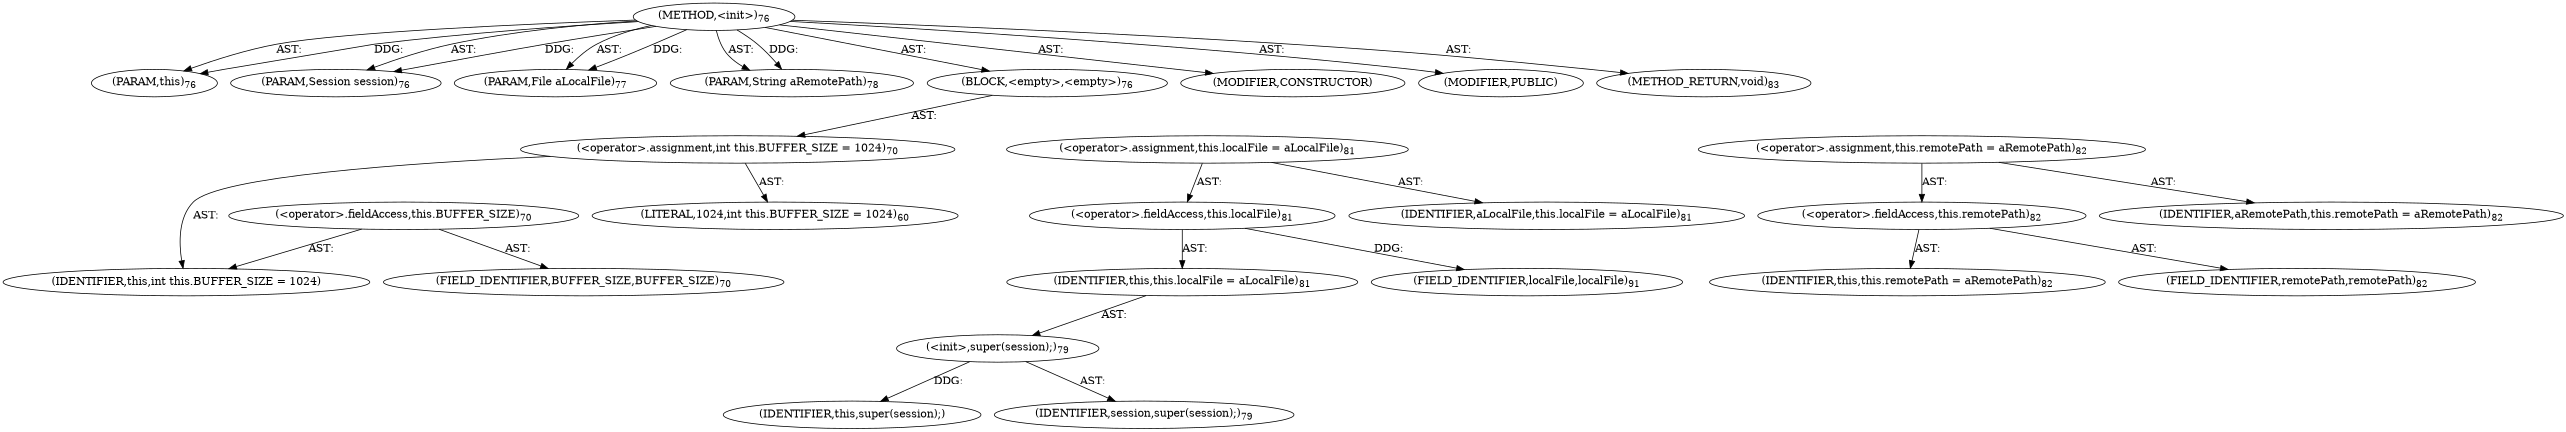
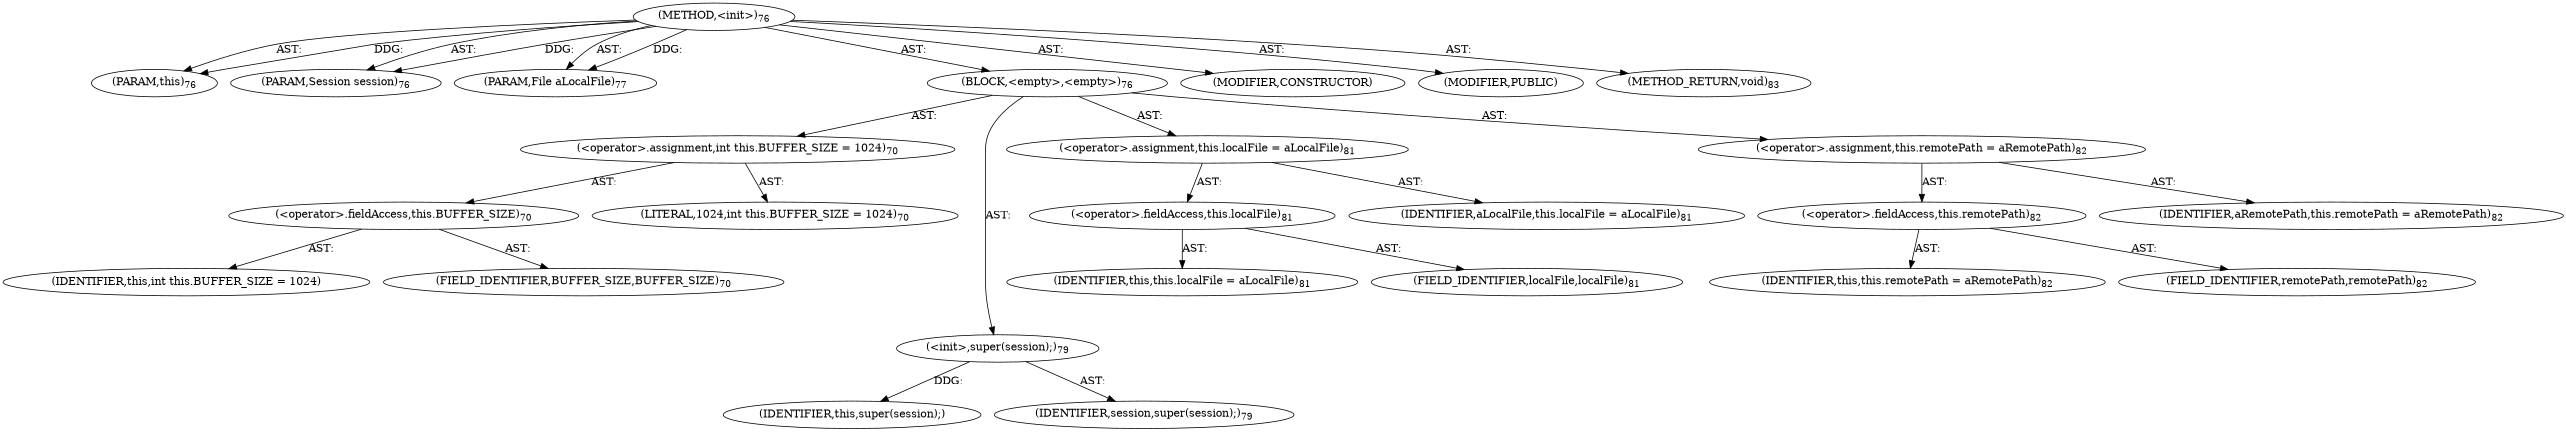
(792, 83) -> none
none -> (1123, 115)
none -> (1446, 118)
(339, 171) -> (574, 182)
(904, 215) -> (904, 215)
(1390, 249) -> (1390, 249)
(1634, 281) -> (1634, 281)
(1093, 314) -> (986, 205)
